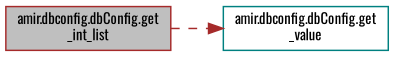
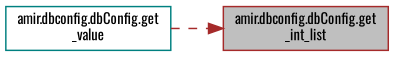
(190, 28) -> (190, 28)
